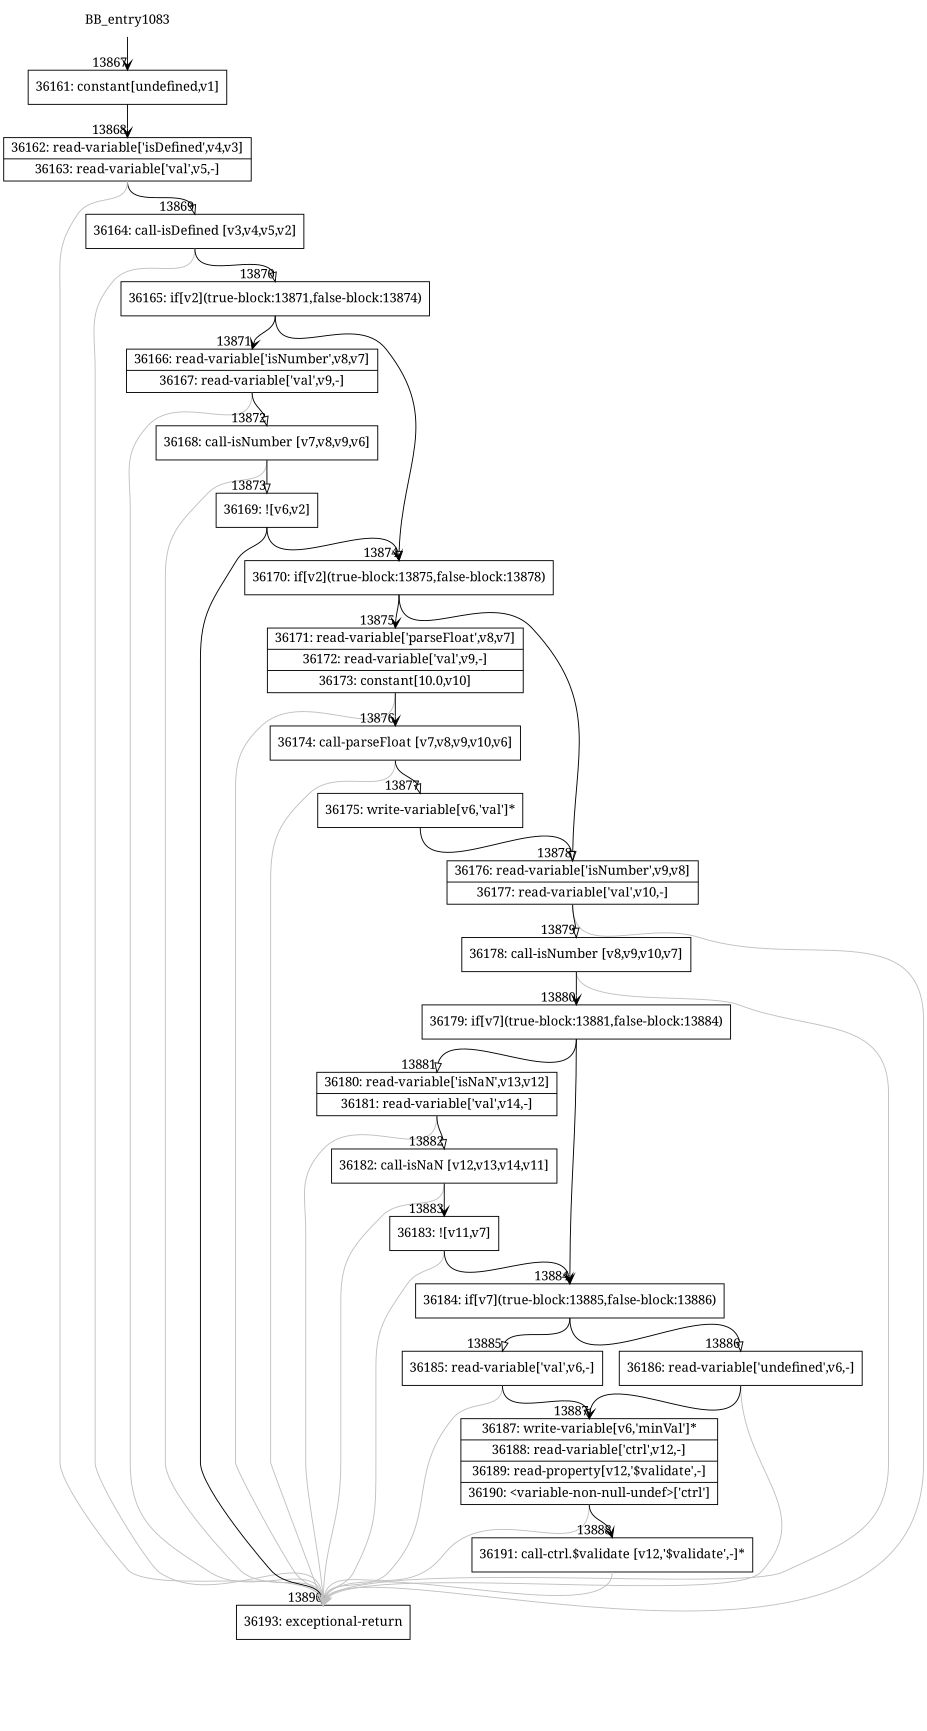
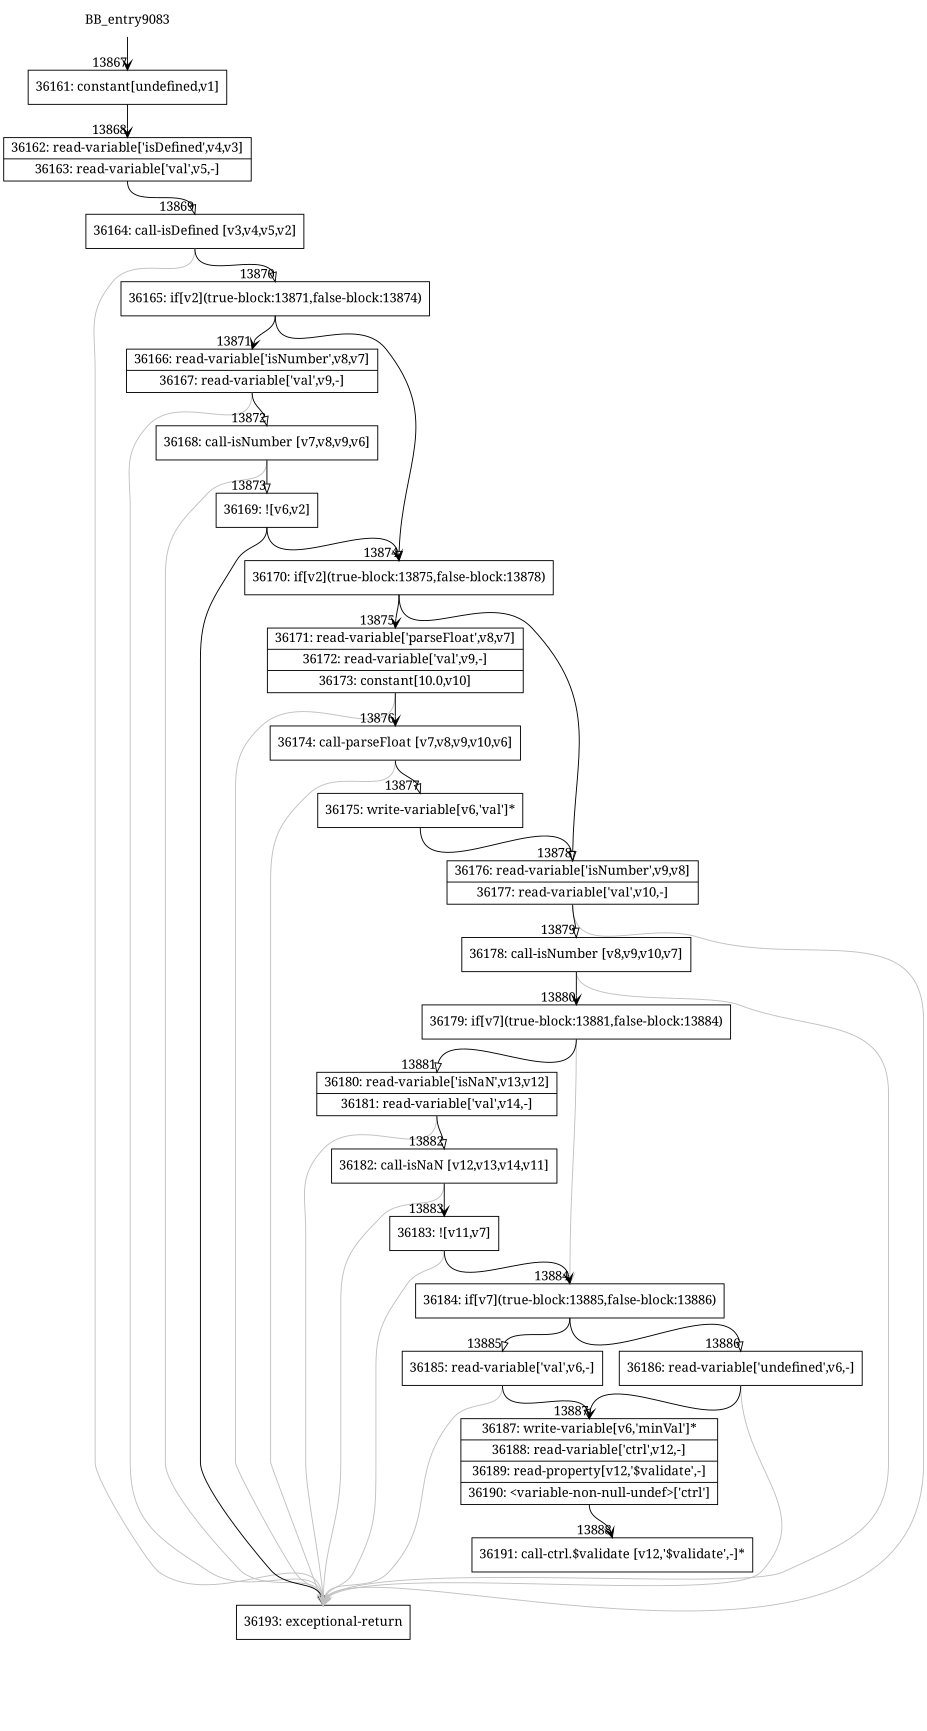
(127, 20) -> (127, 20)
(60, 967) -> none
(573, 1157) -> (573, 1157)
(457, 1542) -> none
(472, 1589) -> none
